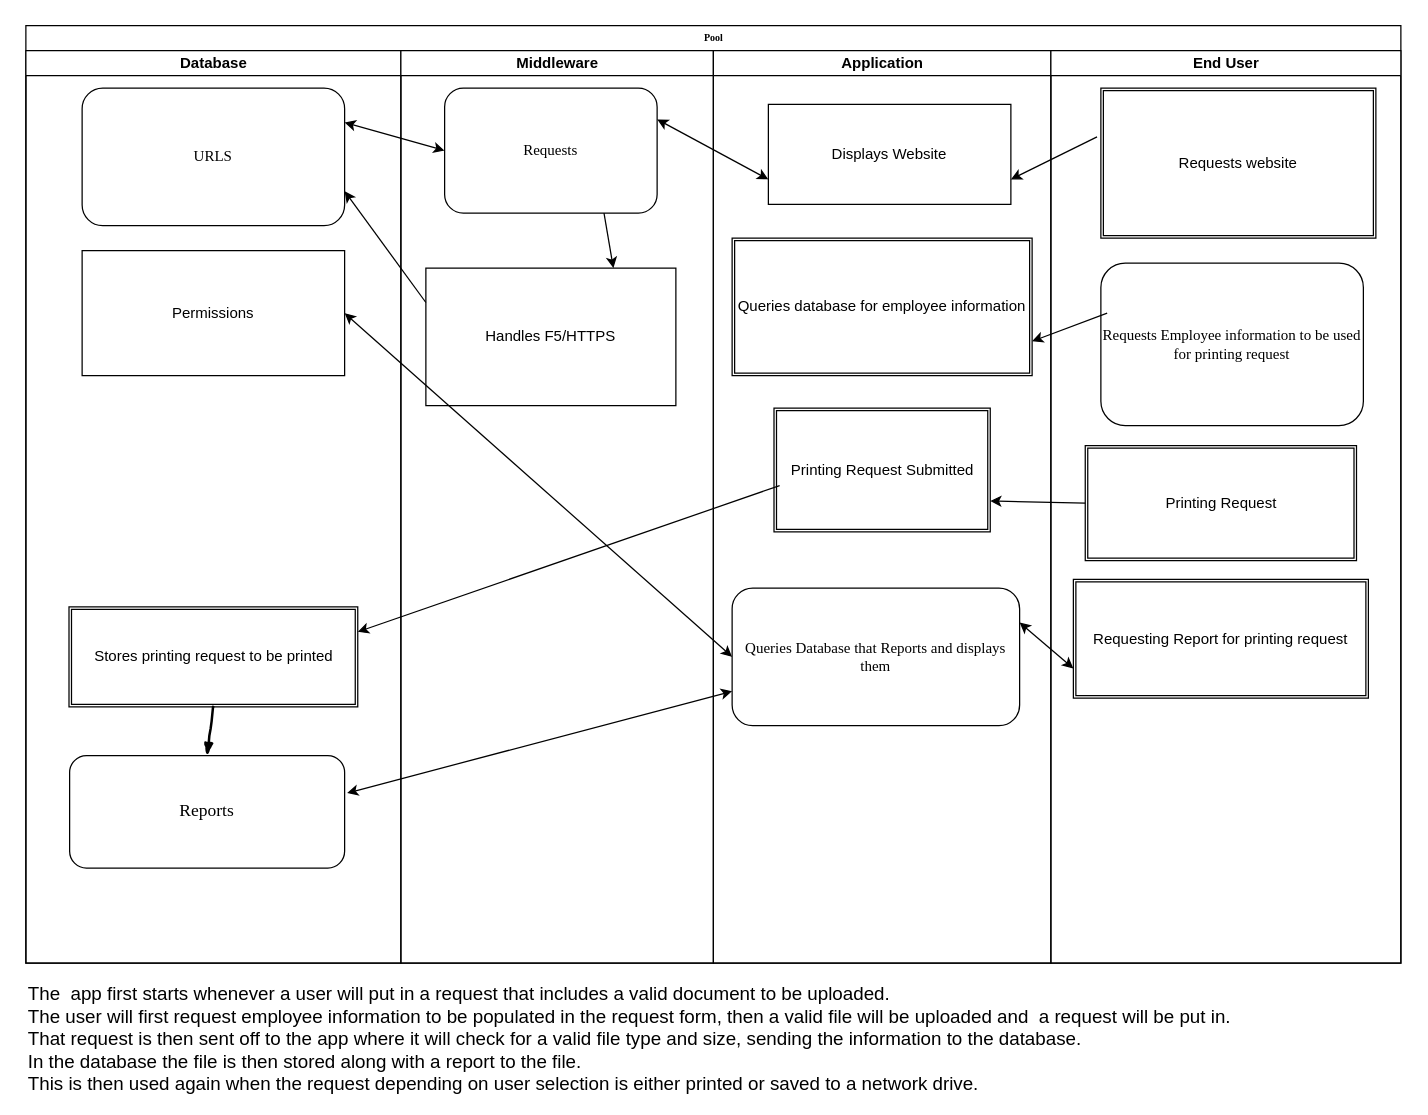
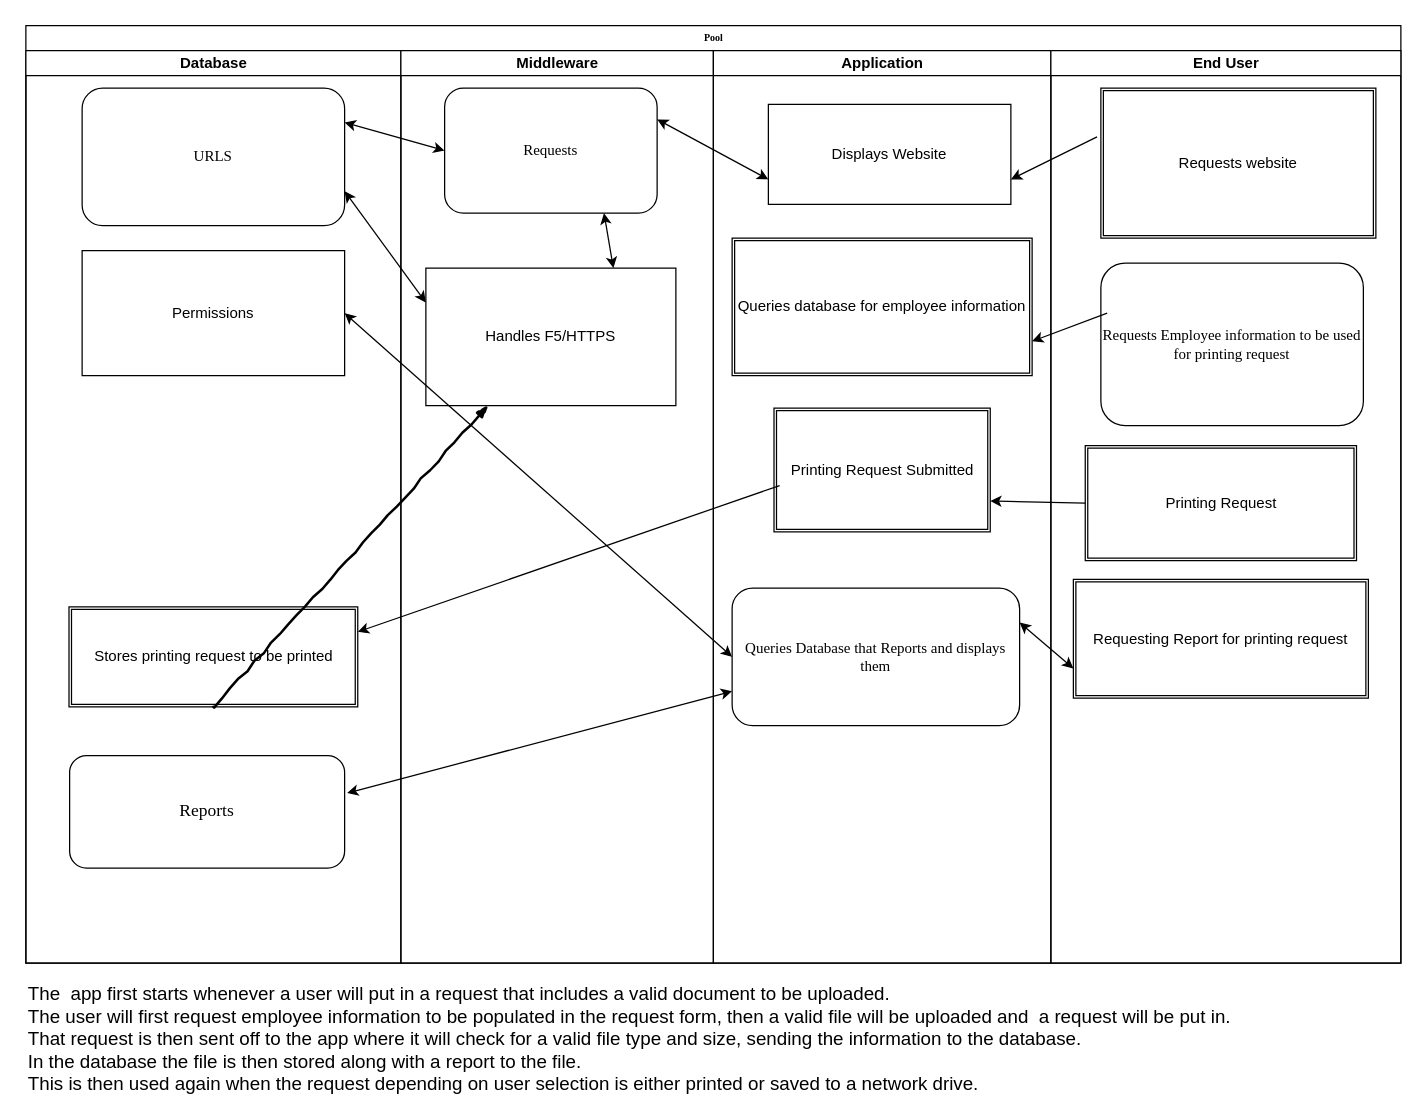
(605, 219) -> (605, 223)
(421, 297) -> (420, 294)
(211, 724) -> (305, 607)
